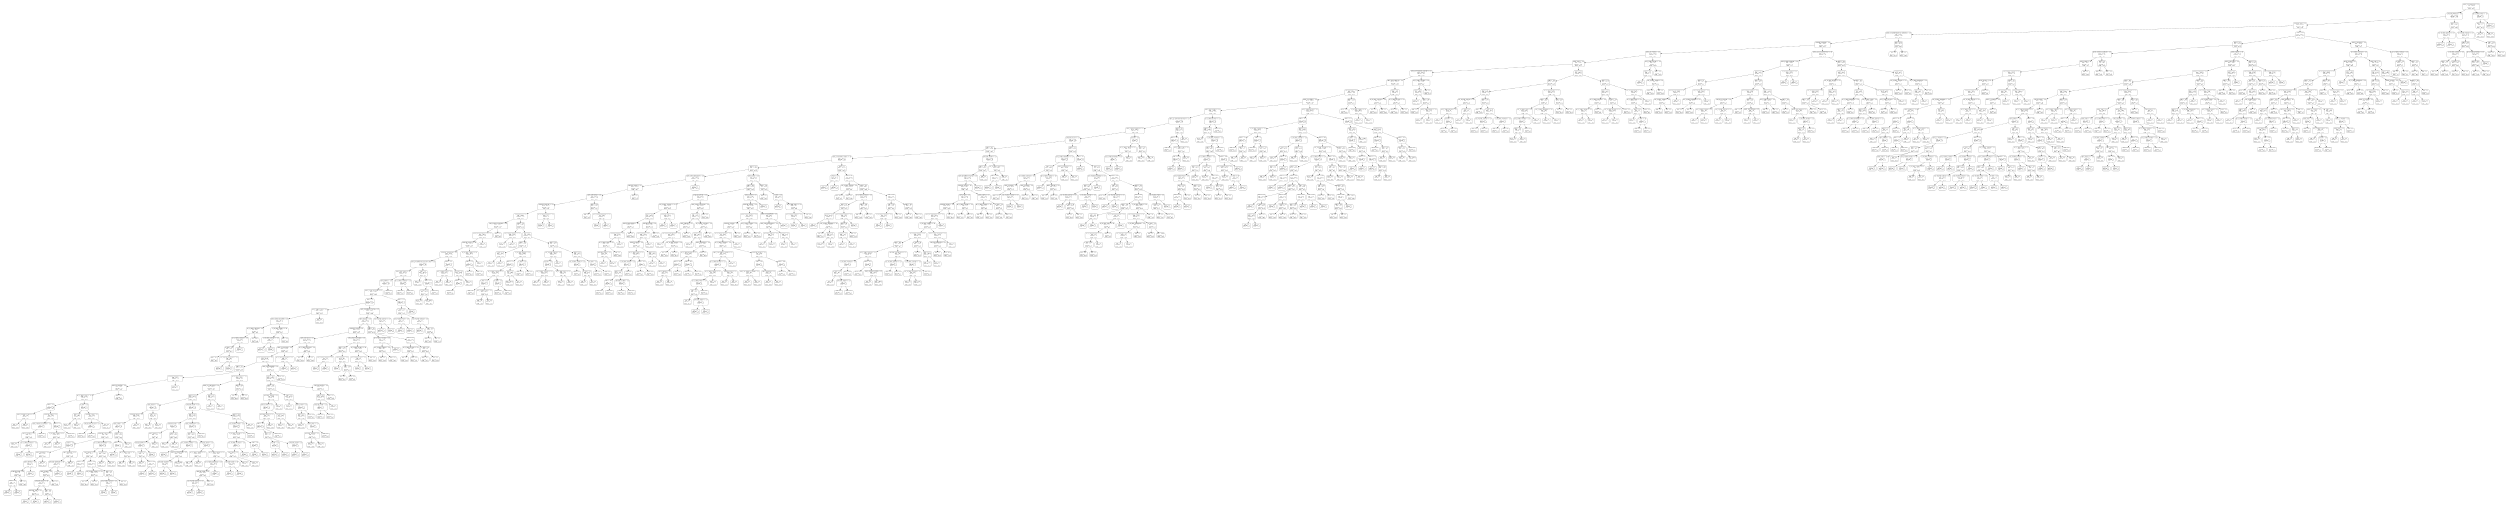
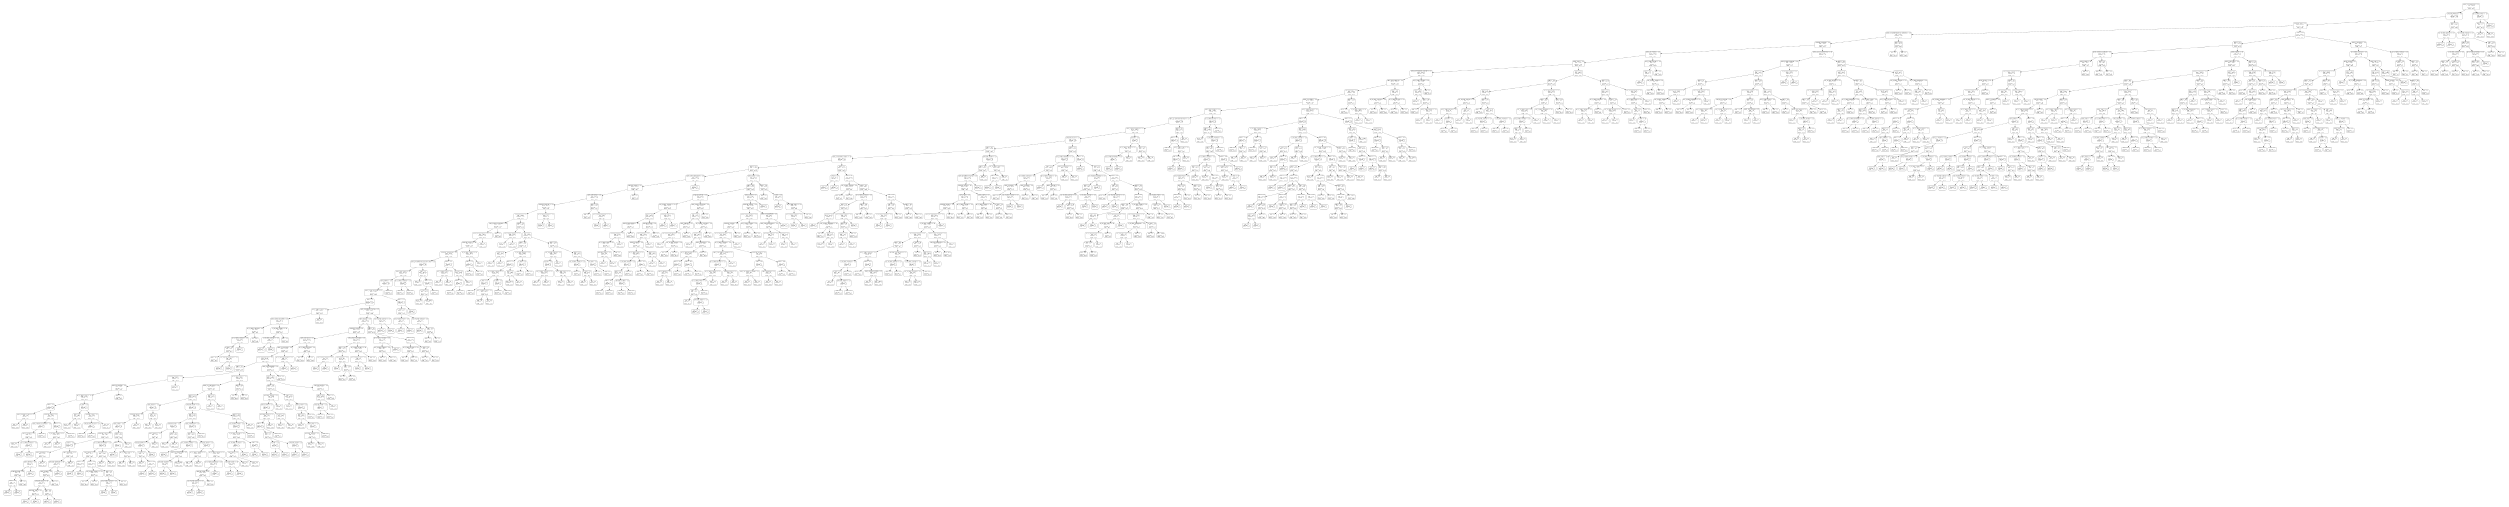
none -> (460, 293)
